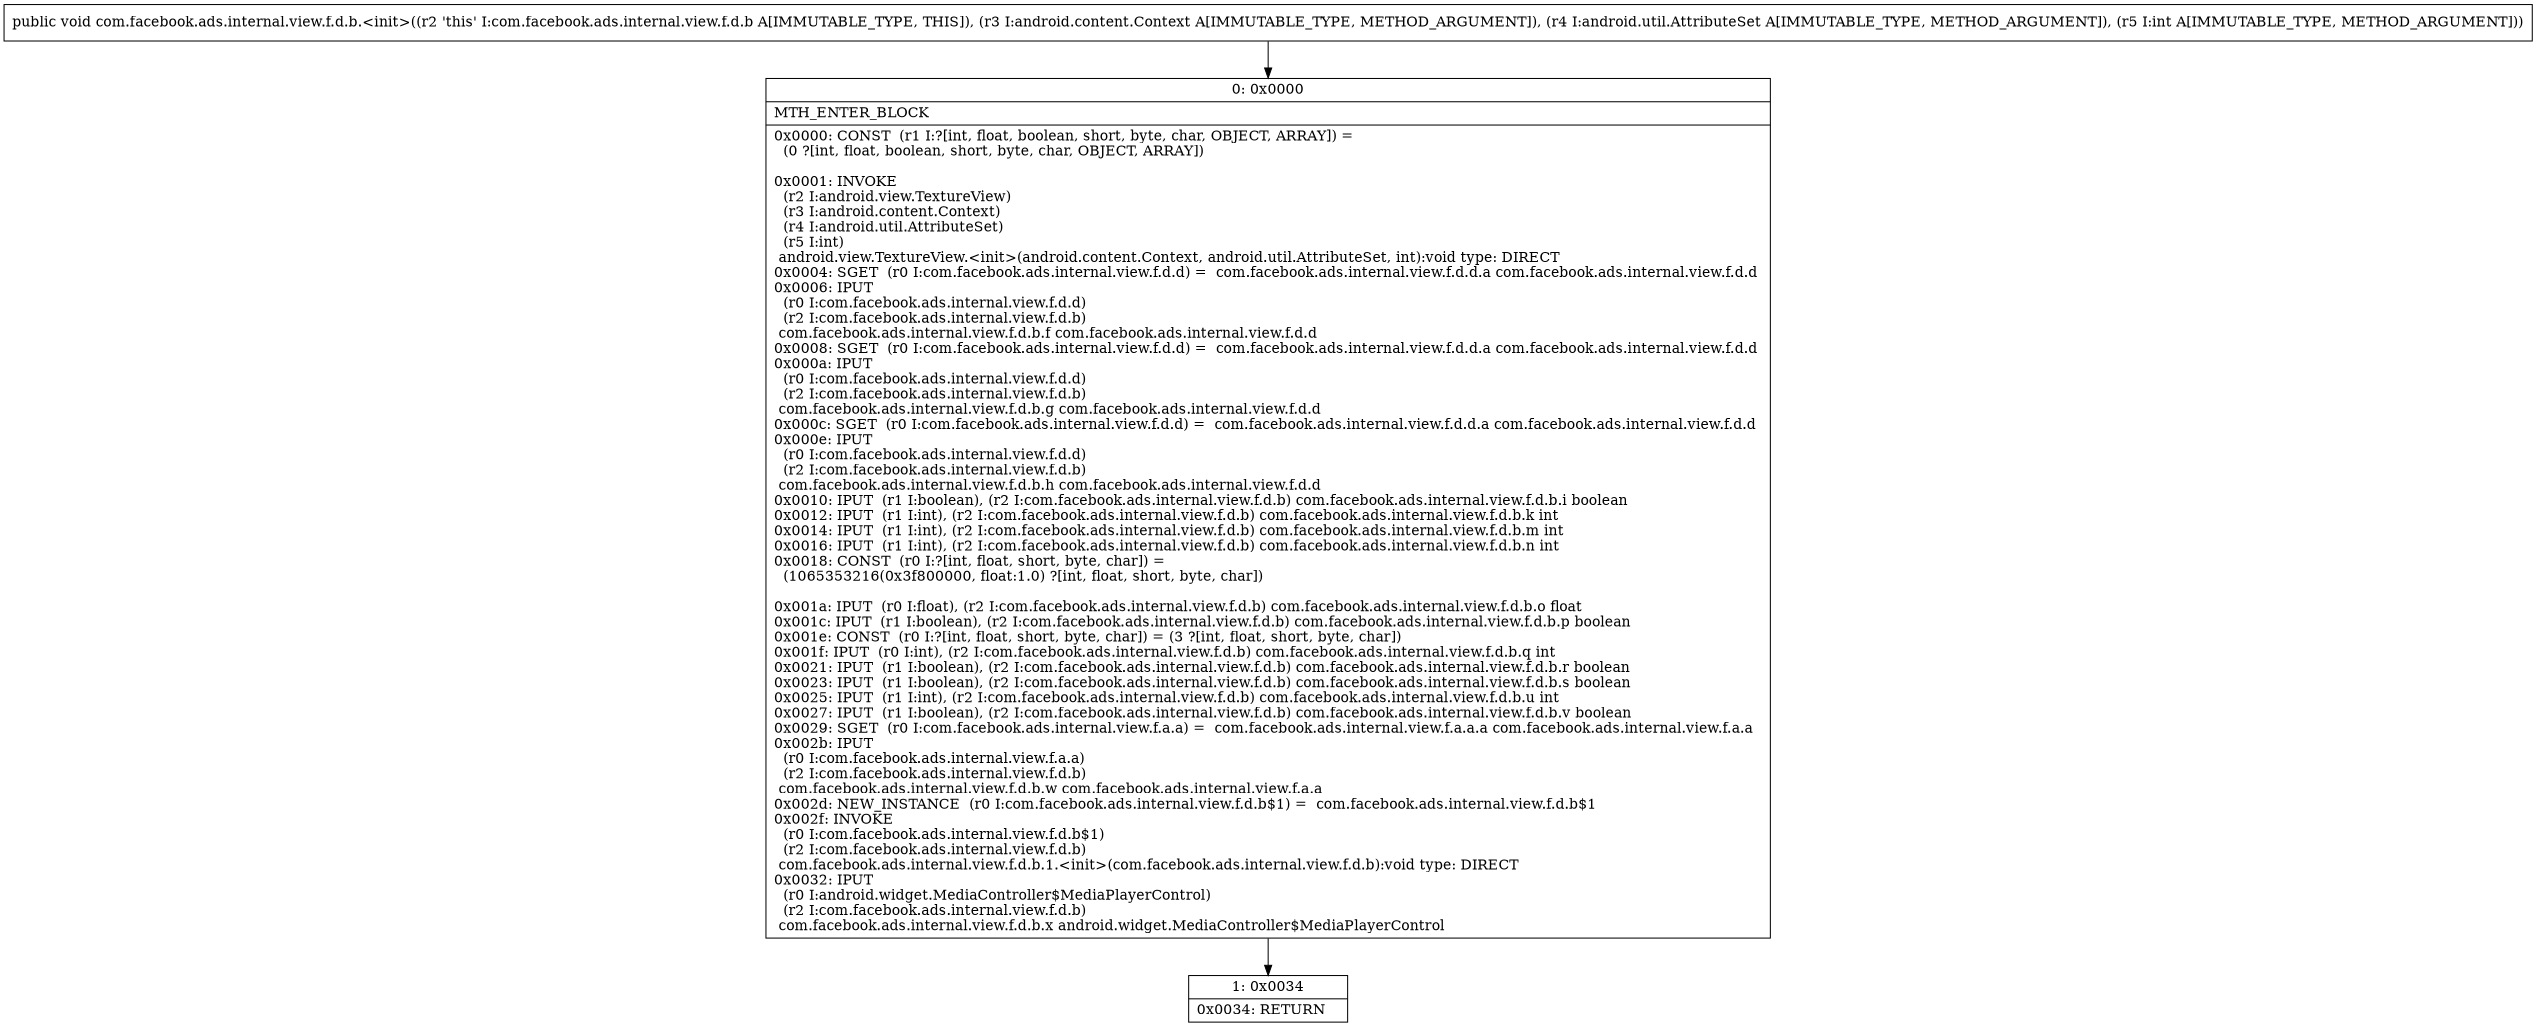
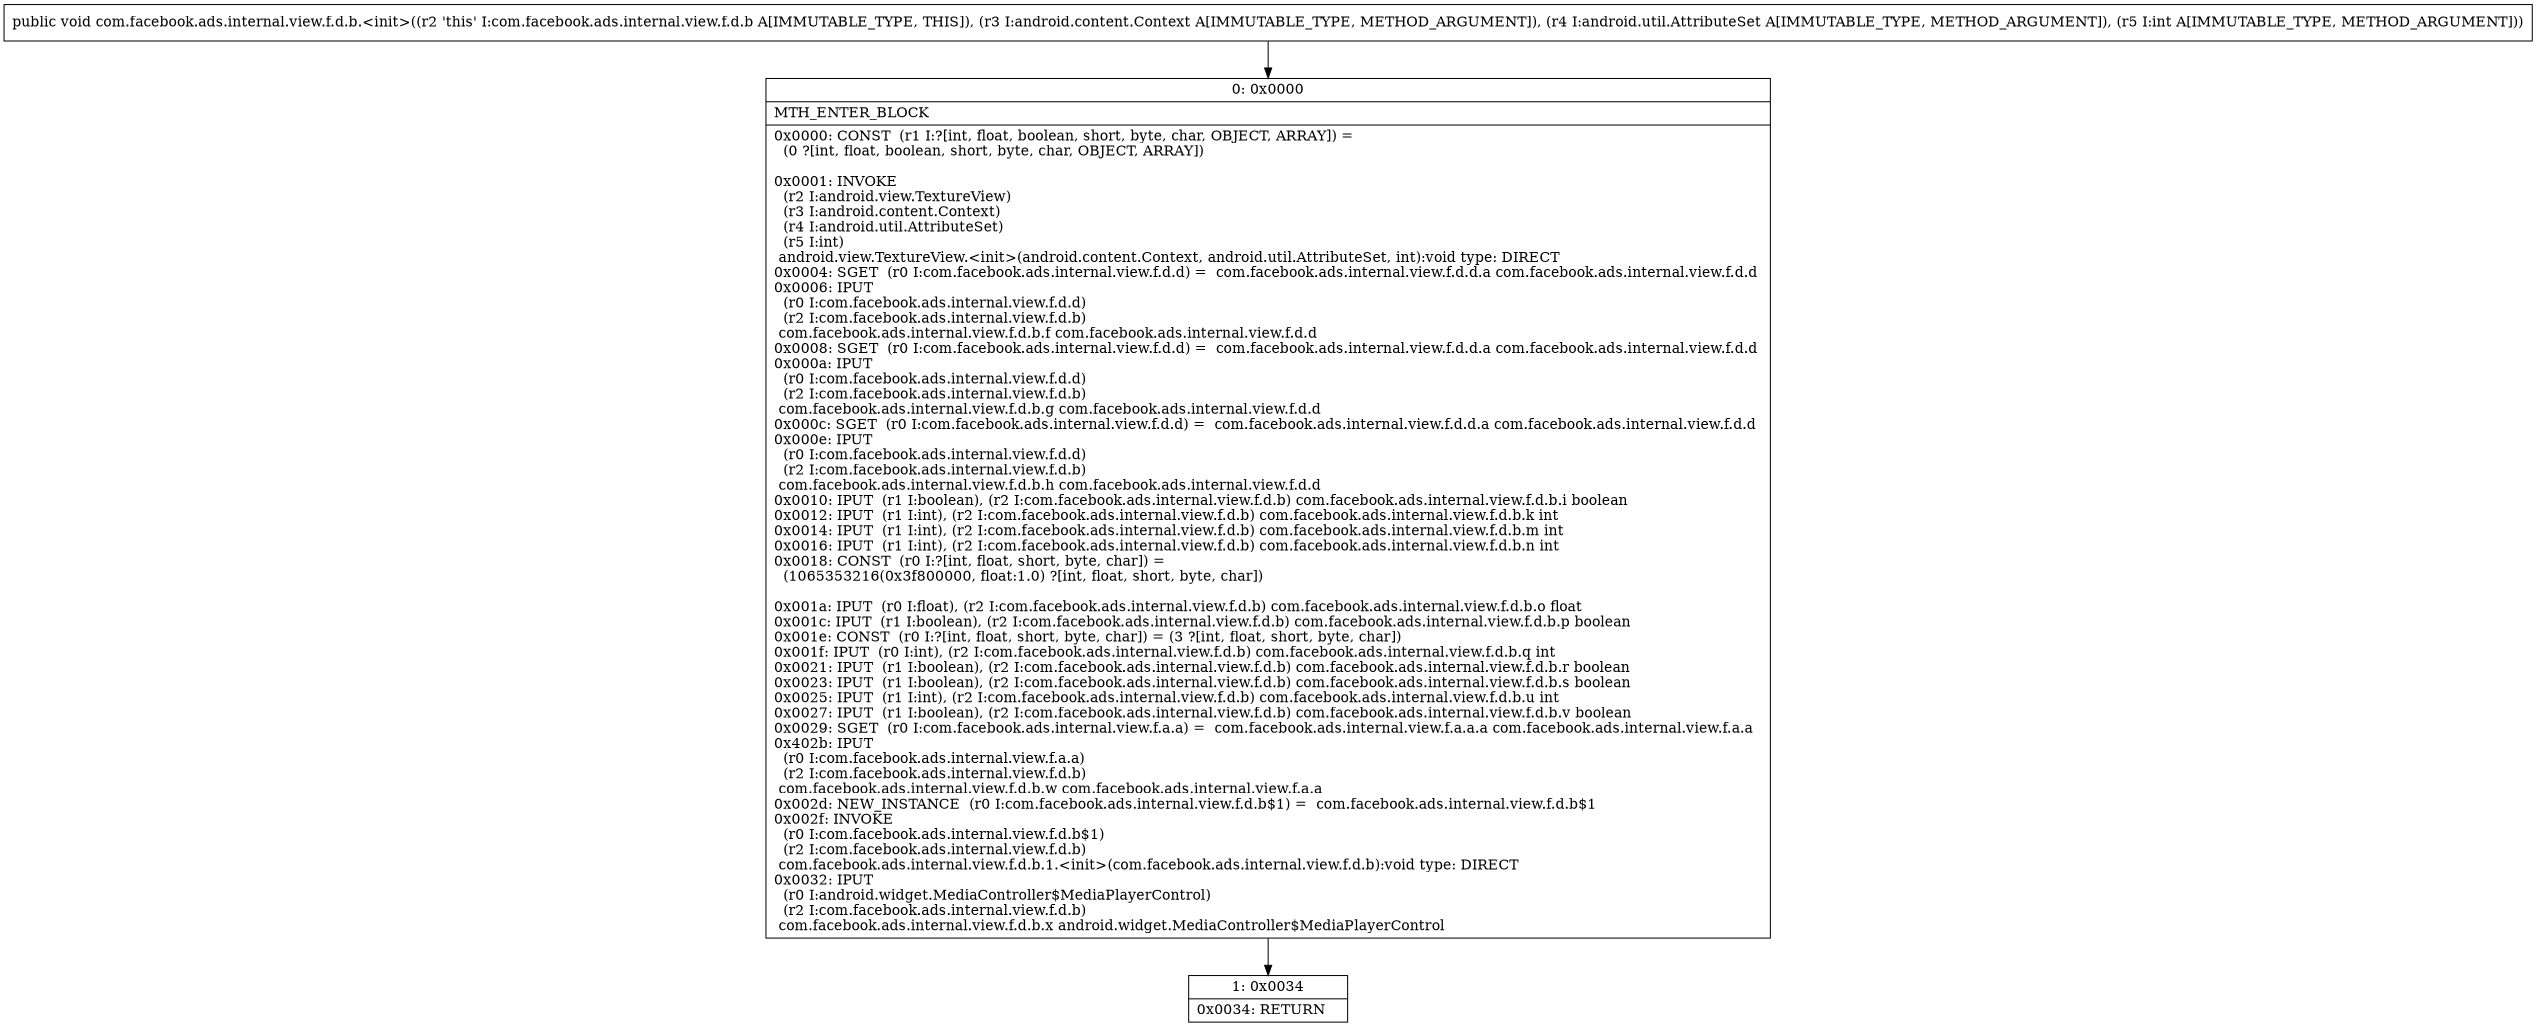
(828, 744) -> (828, 744)
